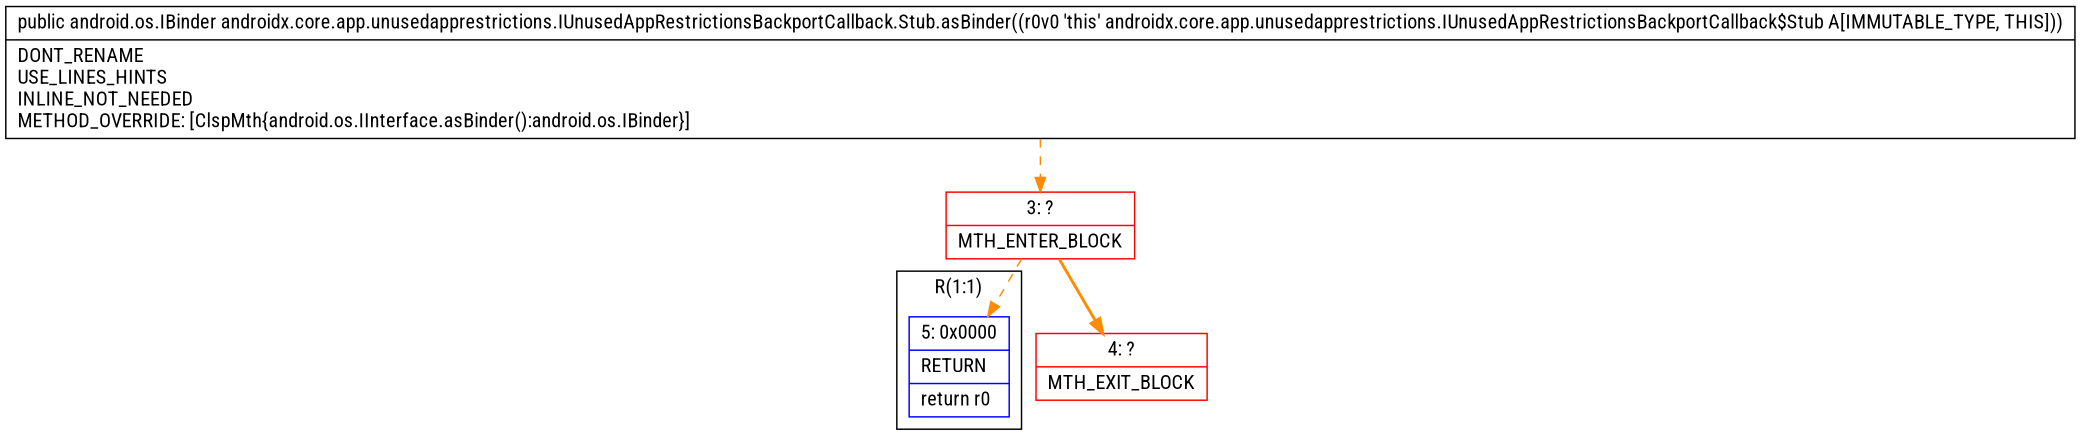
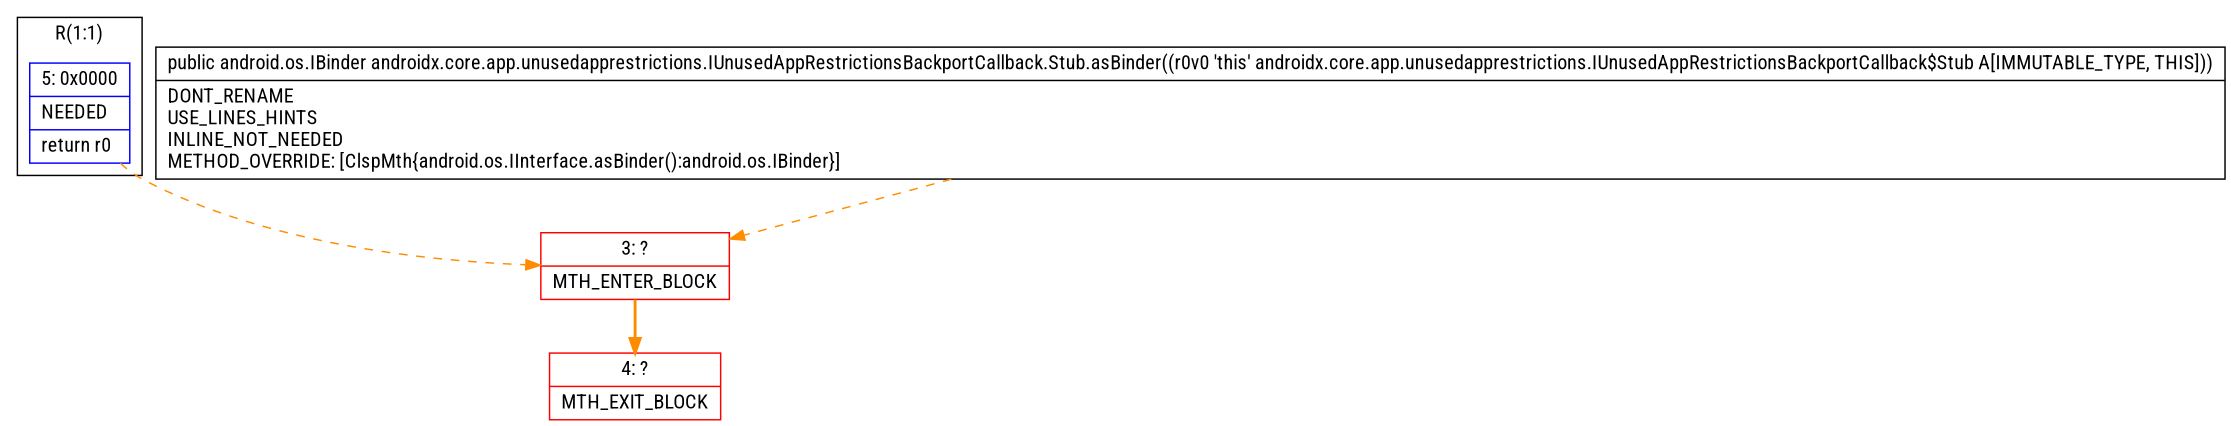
(1008, 281) -> (316, 239)
(954, 366) -> (75, 112)
